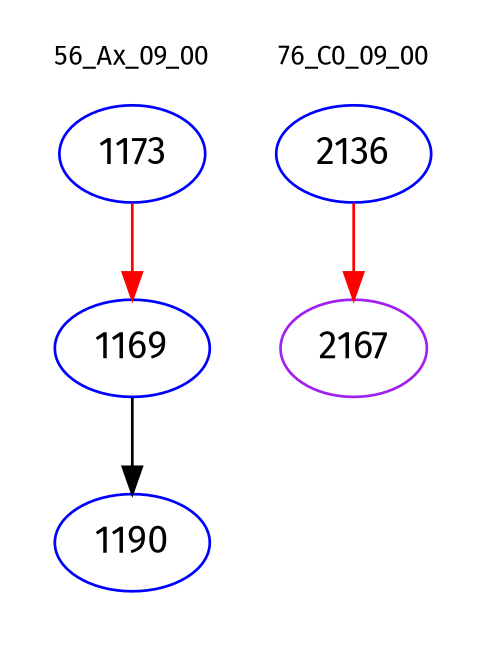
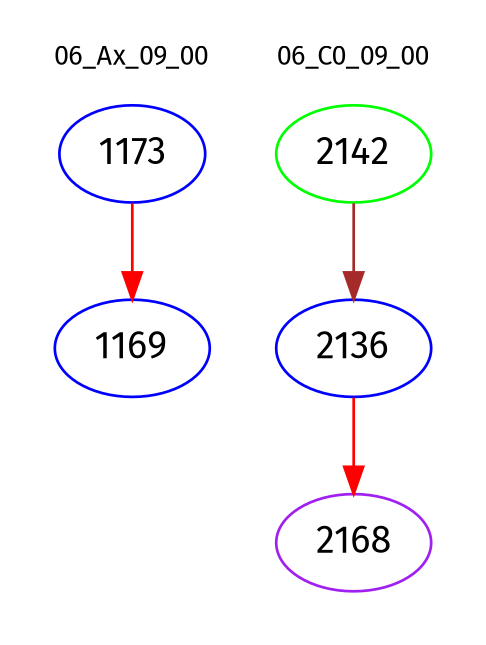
(132, 58) -> (132, 58)
(354, 58) -> (354, 58)
none -> (354, 154)
(354, 348) -> (354, 543)
(132, 543) -> none
